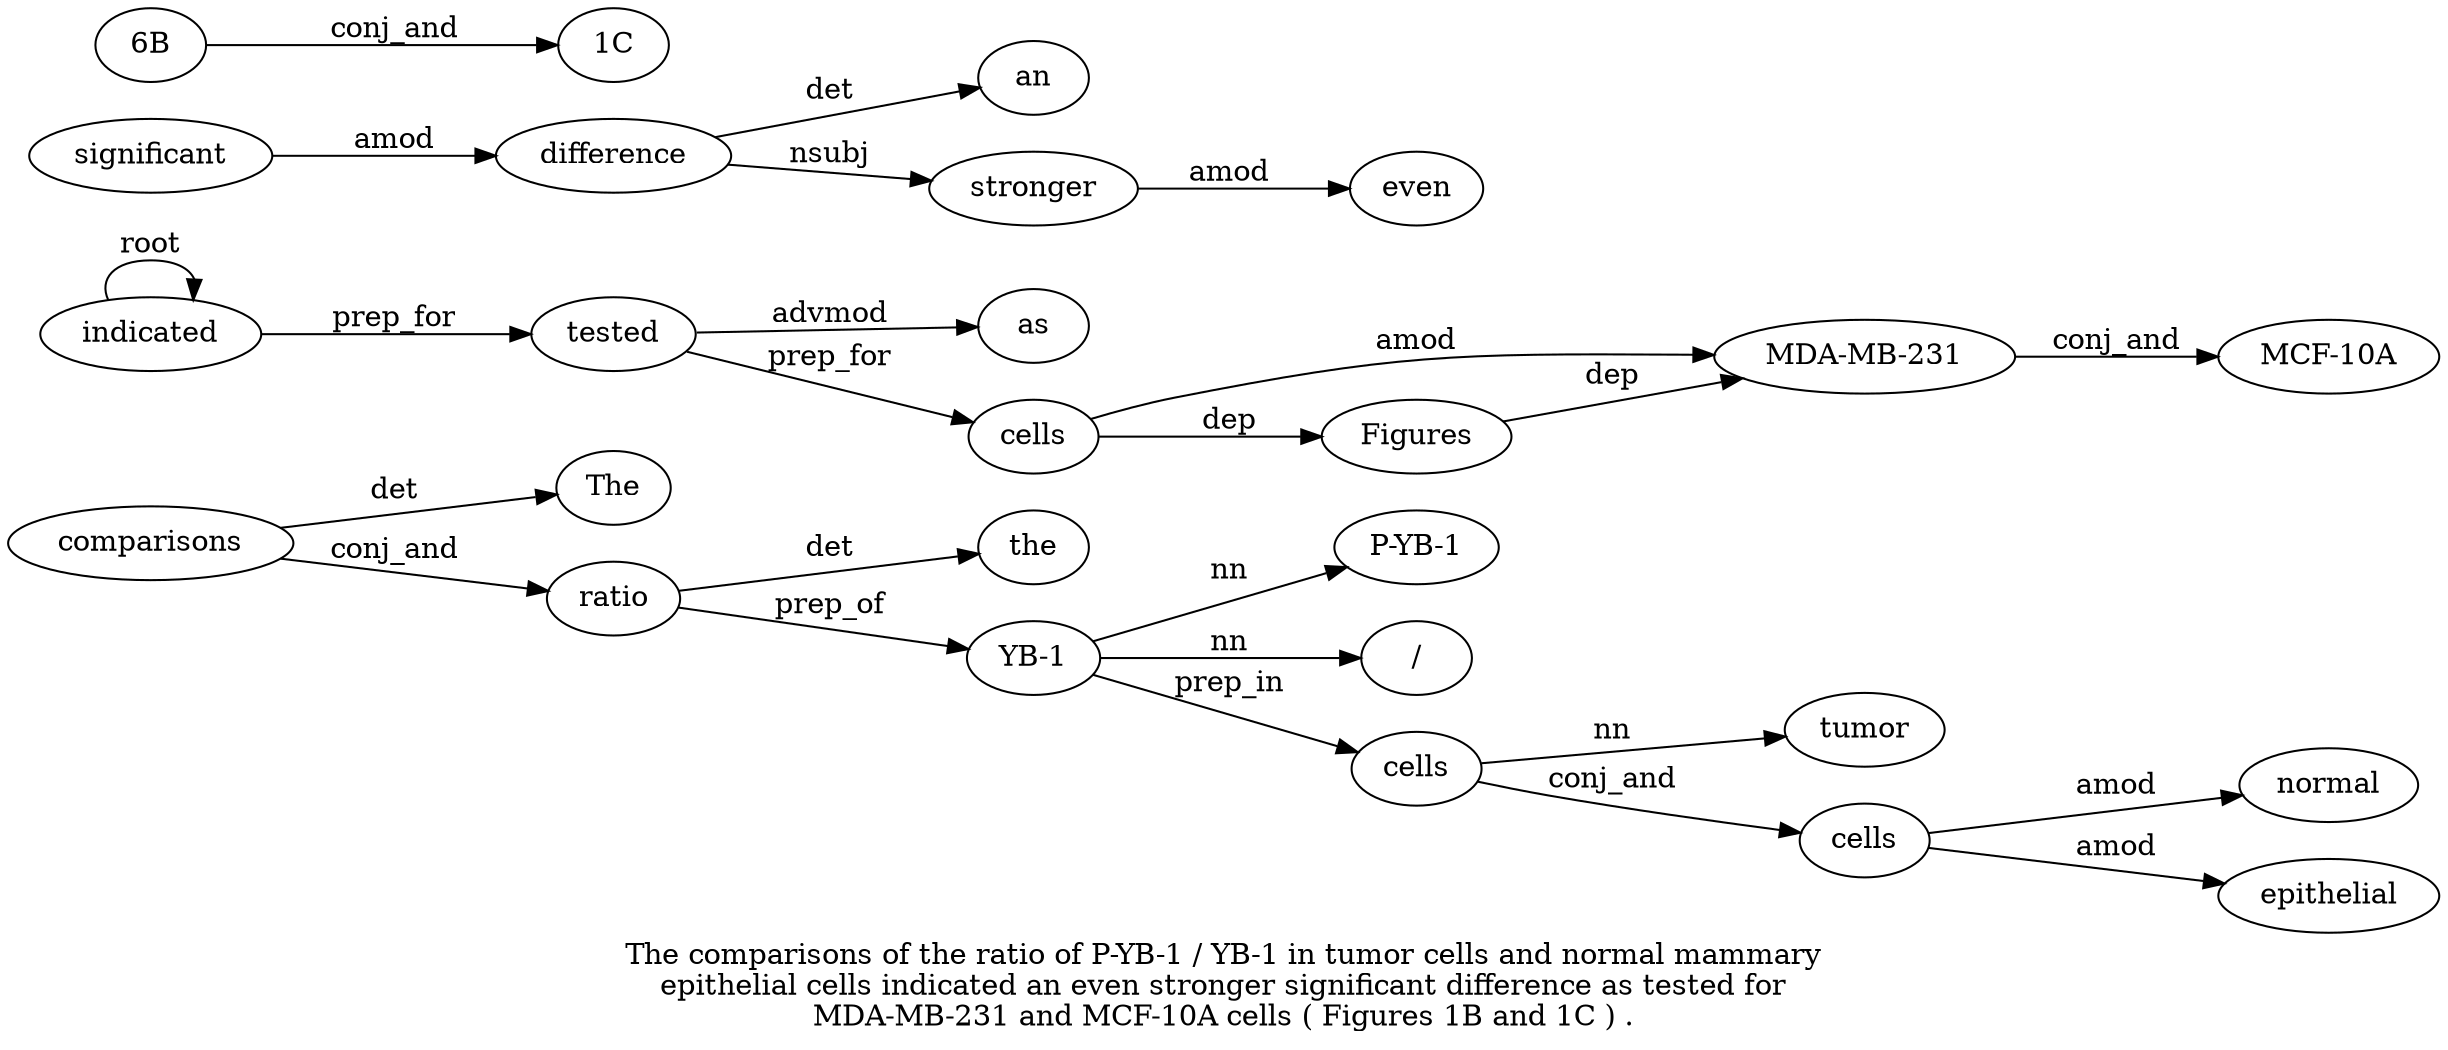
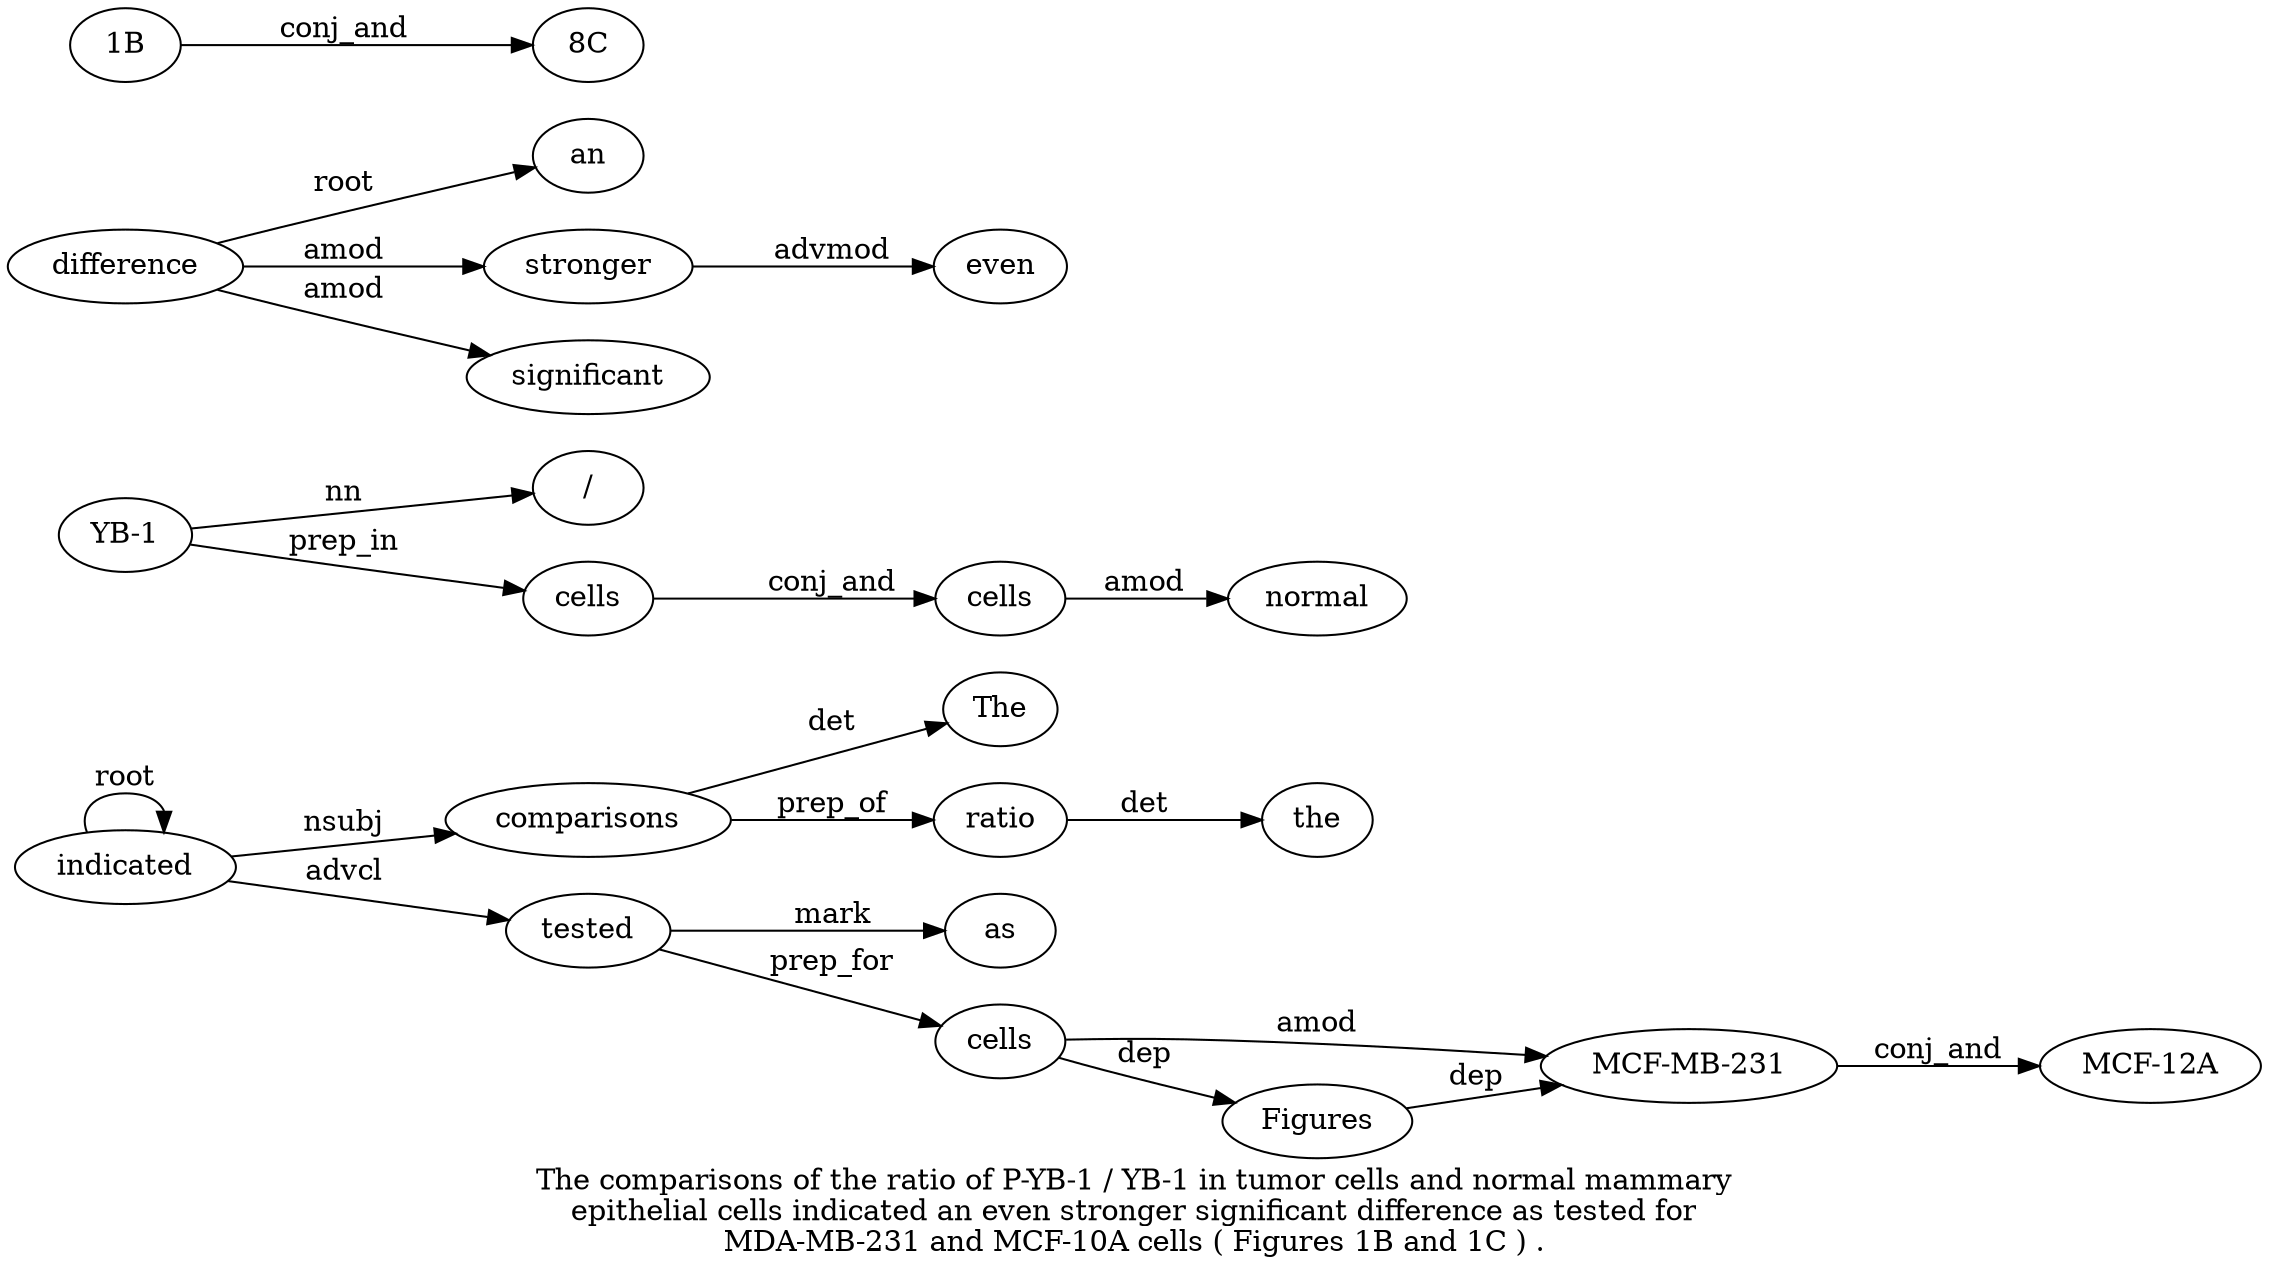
(151, 45) -> (125, 45)
(614, 45) -> (588, 45)
(830, 91) -> (344, 183)
(830, 155) -> (344, 251)
(374, 156) -> (343, 321)
(1230, 173) -> (832, 251)
(830, 315) -> (832, 915)
(395, 319) -> (344, 872)
(1865, 357) -> (1689, 1066)
(2329, 357) -> (2150, 1066)
(1417, 547) -> none
(395, 550) -> (832, 805)
(813, 627) -> none
(1865, 730) -> none
none -> (333, 846)
(2329, 896) -> none
